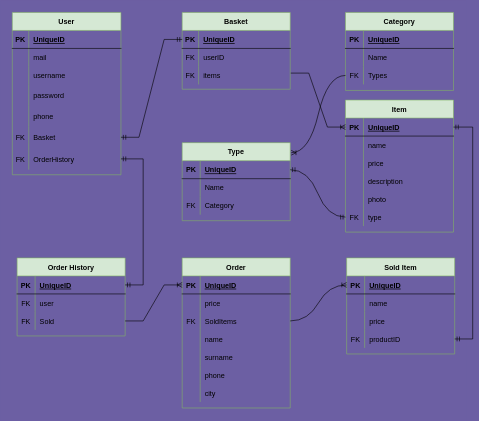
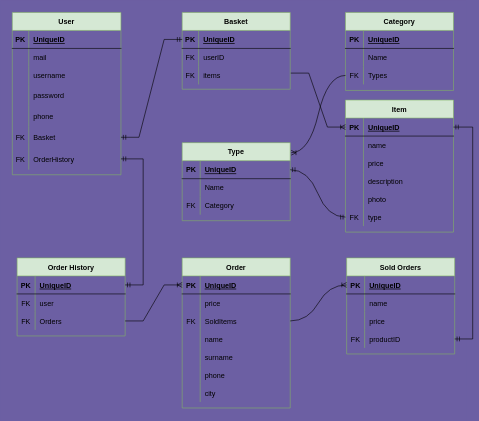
(400, 267) -> (400, 267)
(47, 321) -> (52, 321)
